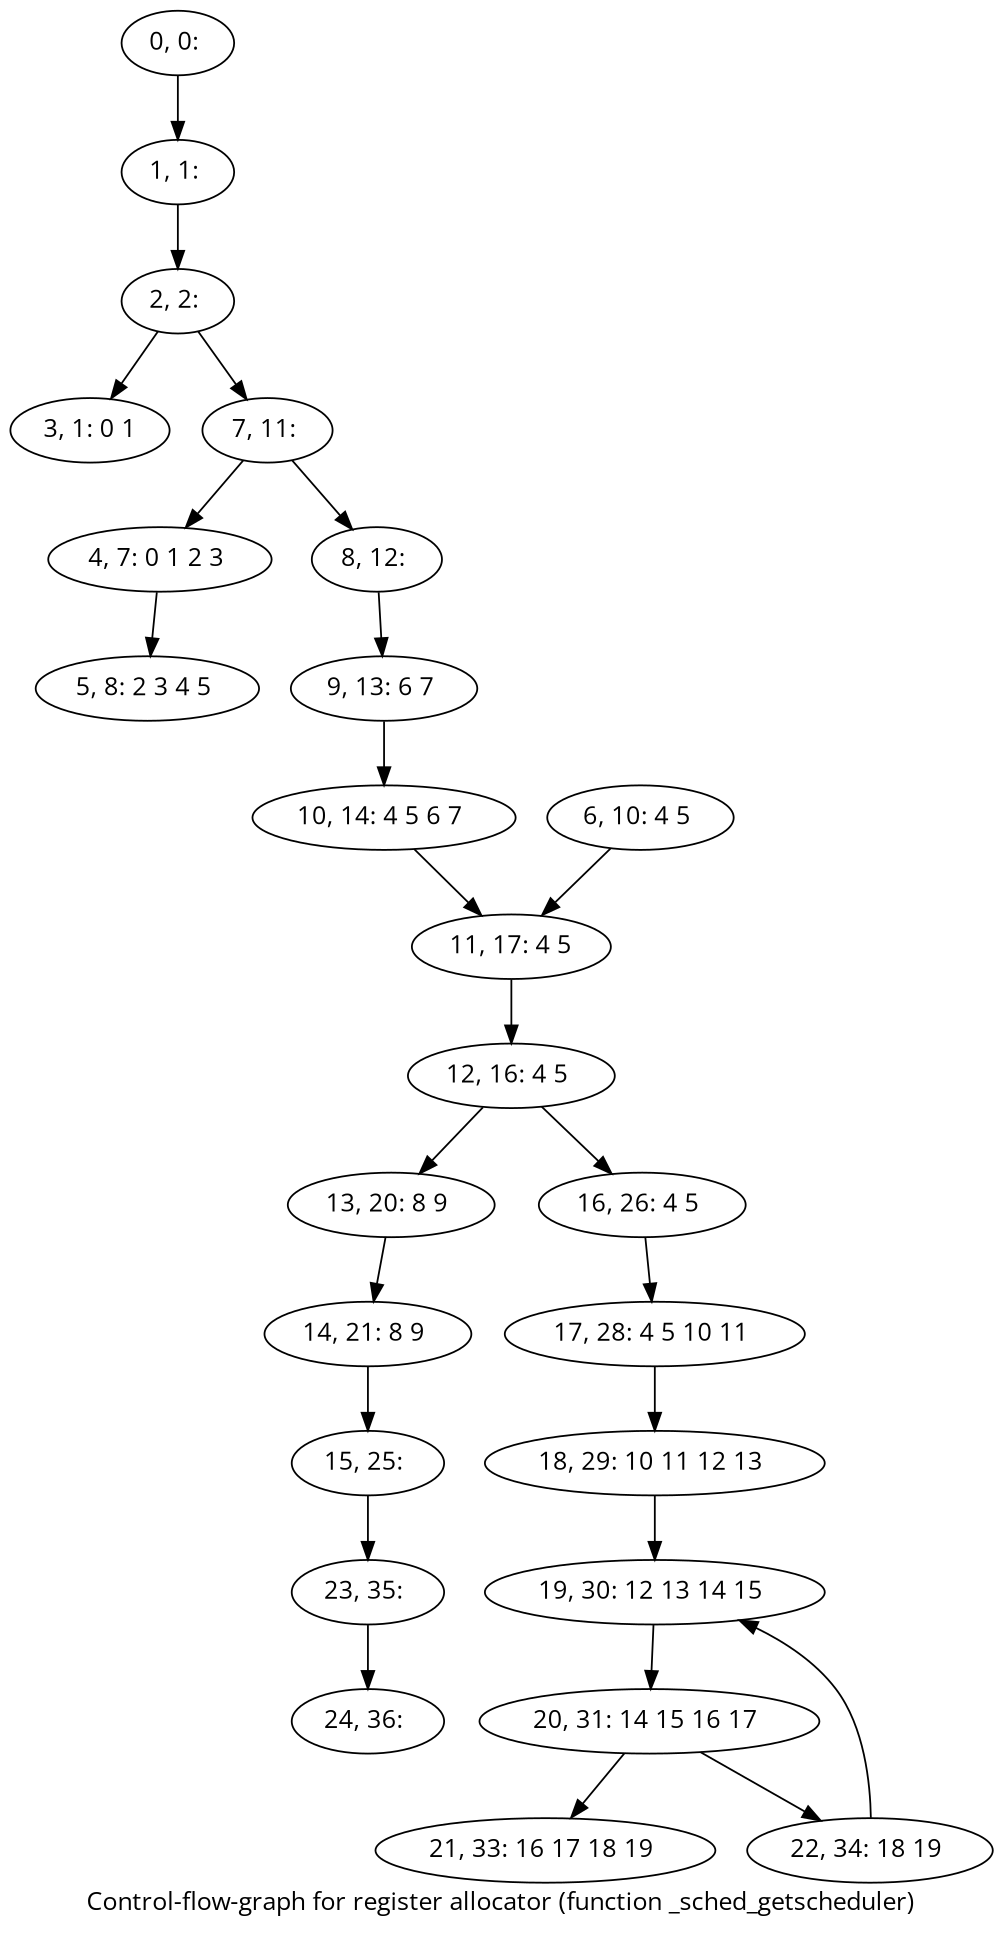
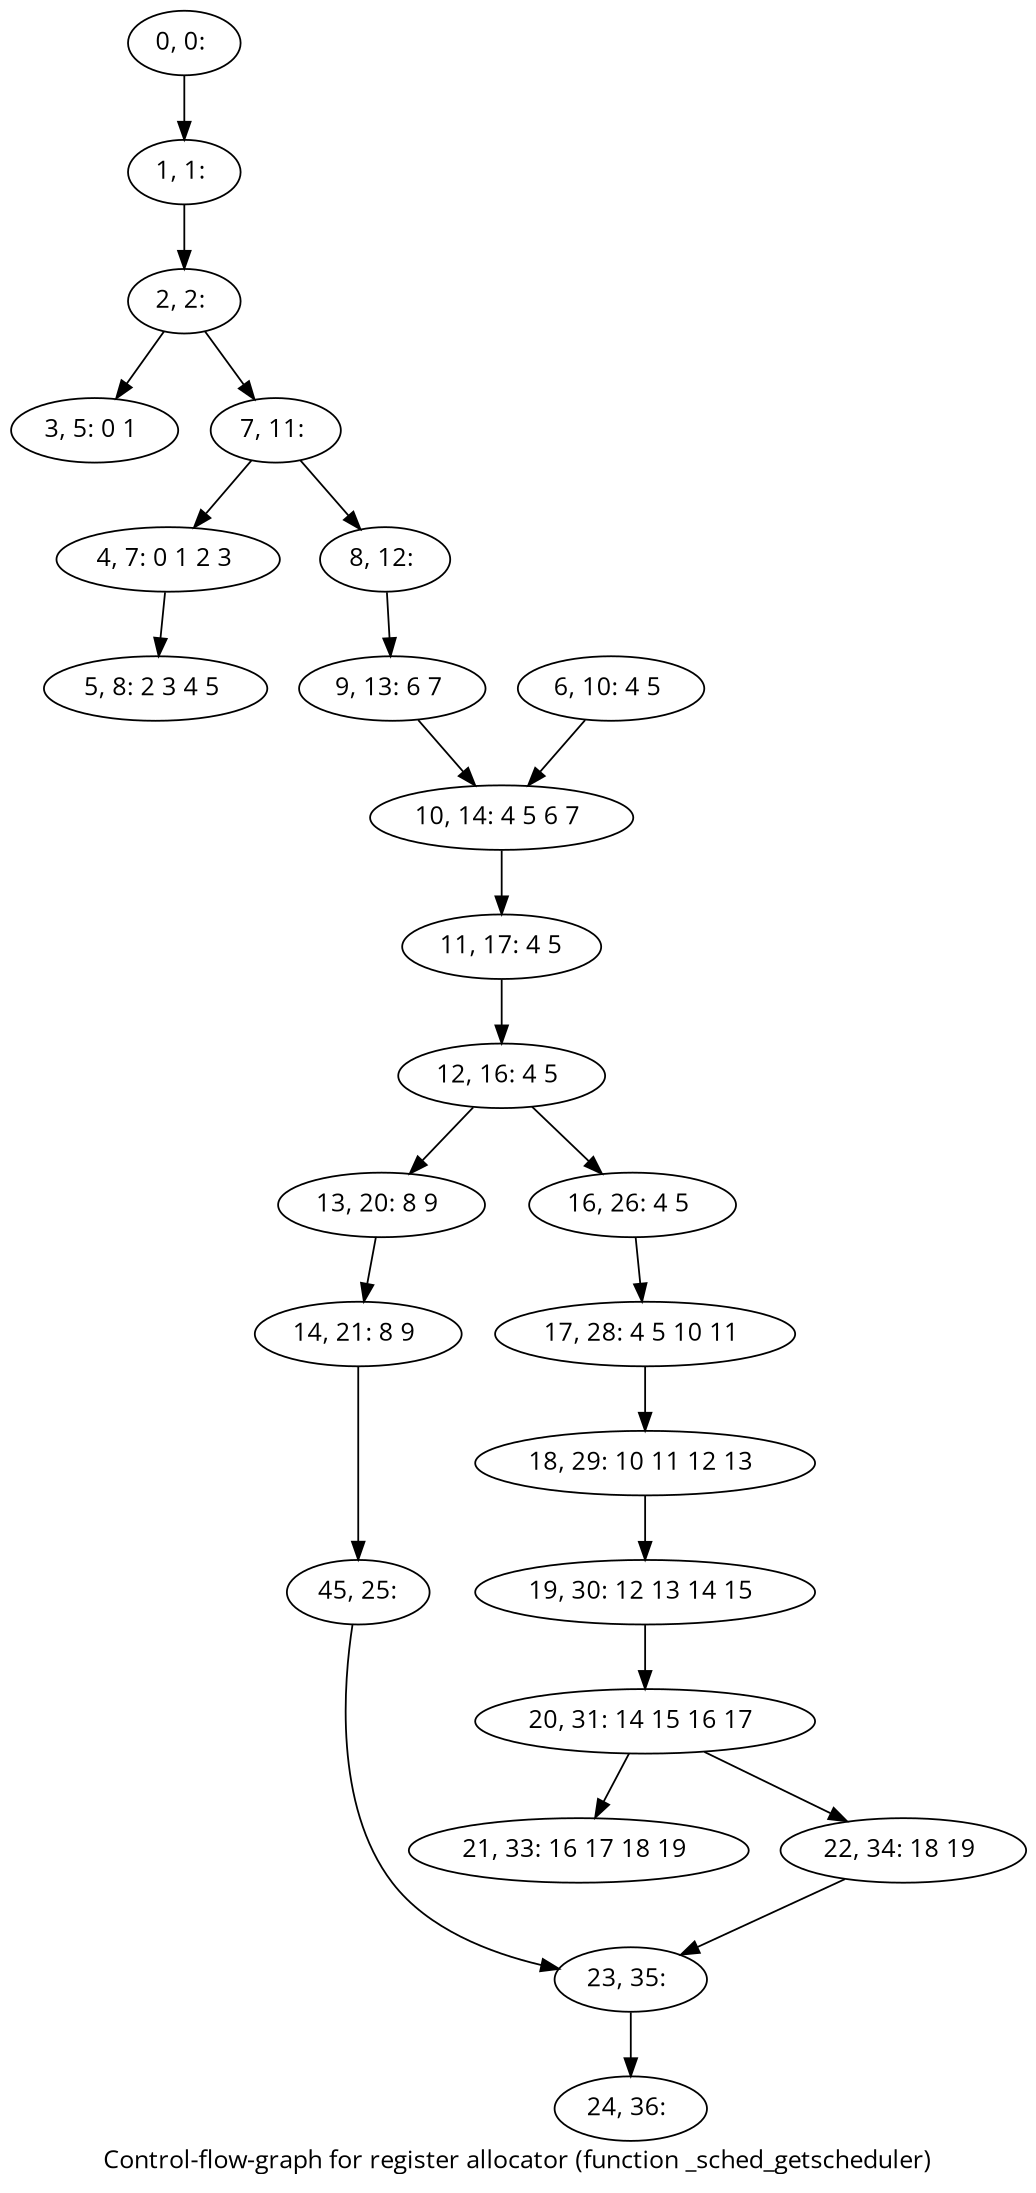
(90, 430) -> (95, 430)
(583, 875) -> (563, 746)
(368, 1463) -> (358, 1592)
(845, 1703) -> (771, 1913)
